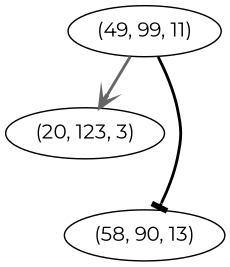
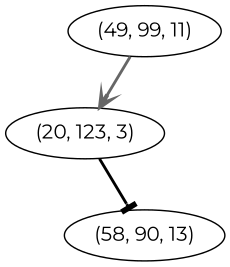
(181, 130) -> (113, 181)
